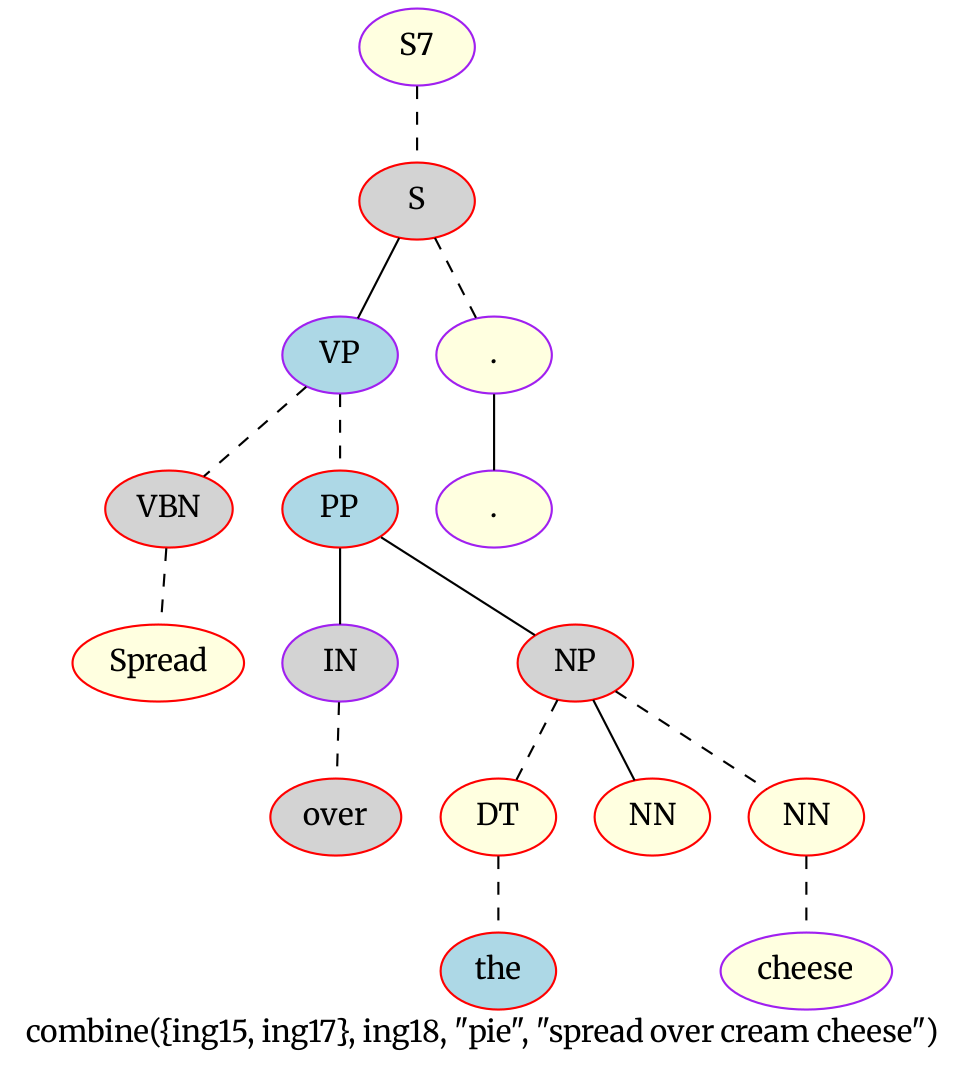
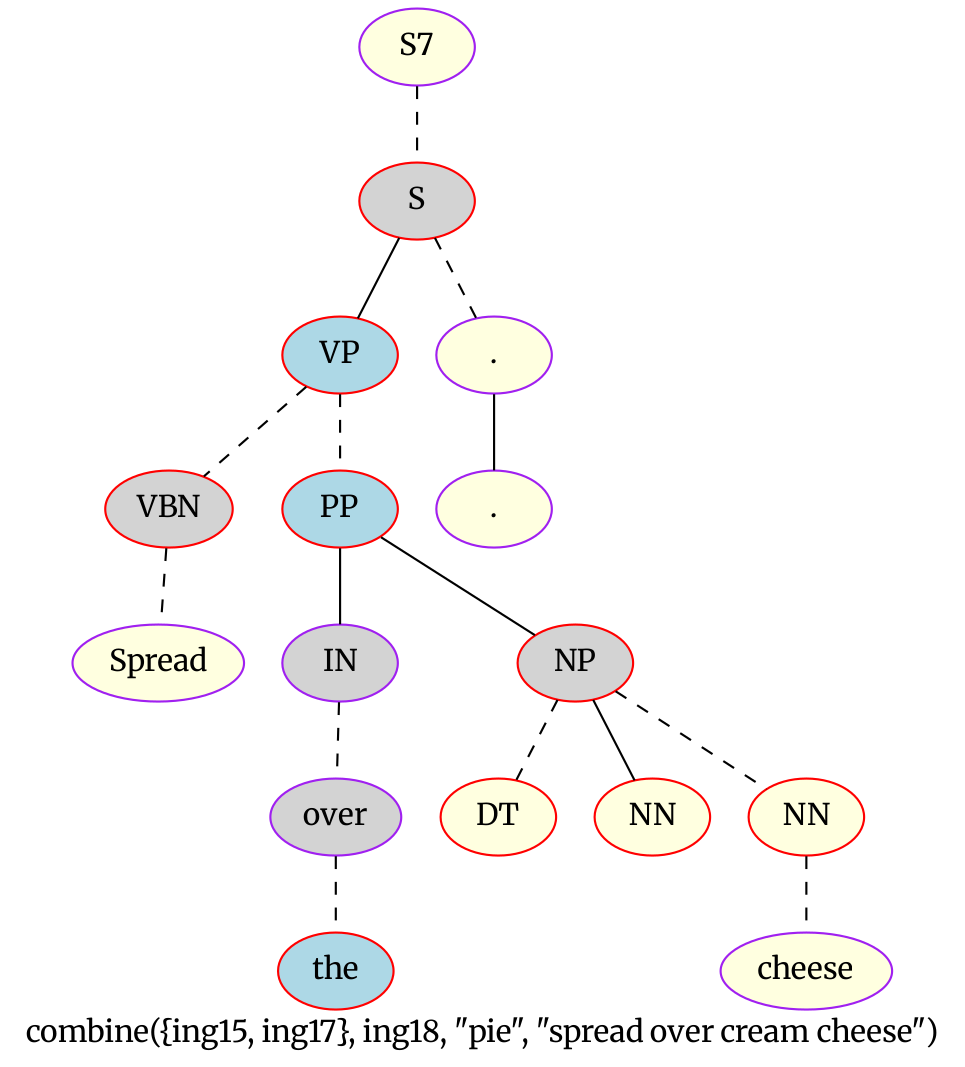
(340, 355) -> (340, 355)
(158, 663) -> (158, 663)
(336, 817) -> (336, 817)
(498, 894) -> (336, 894)
